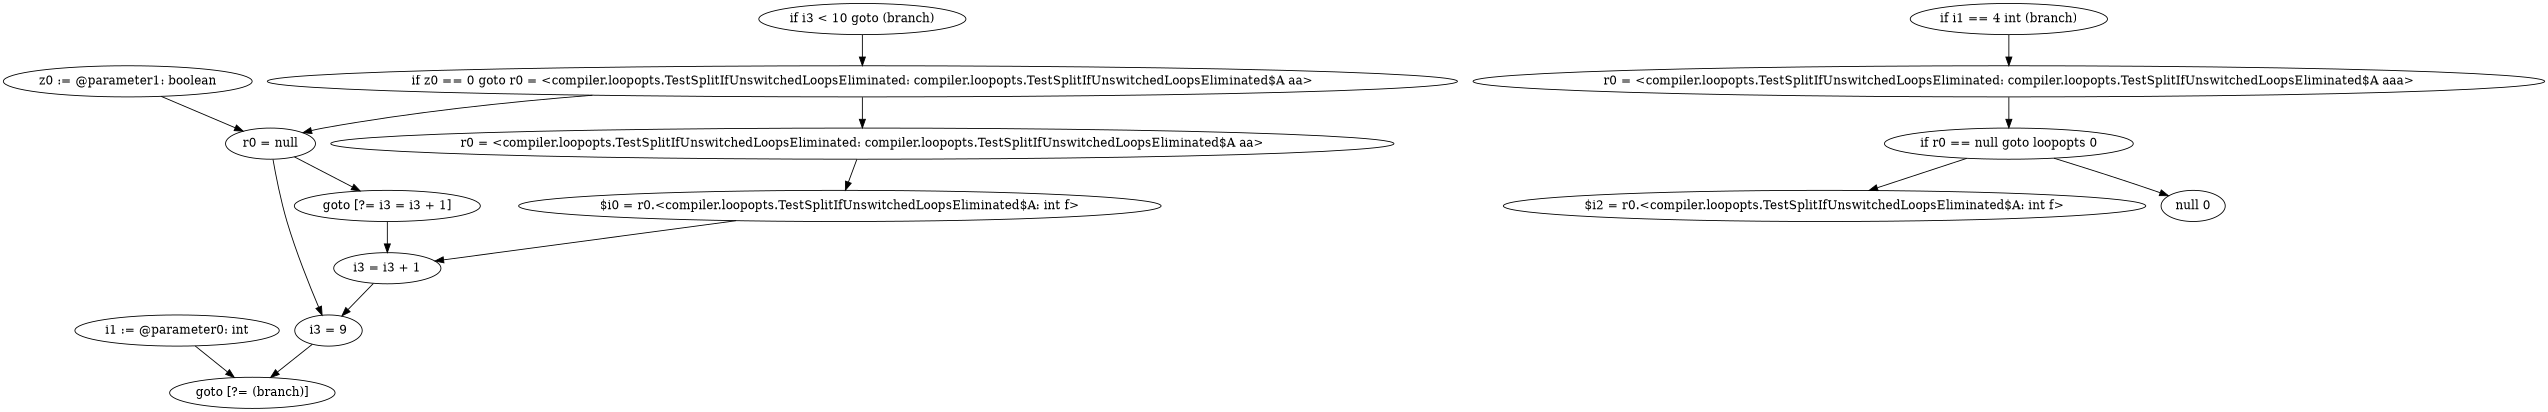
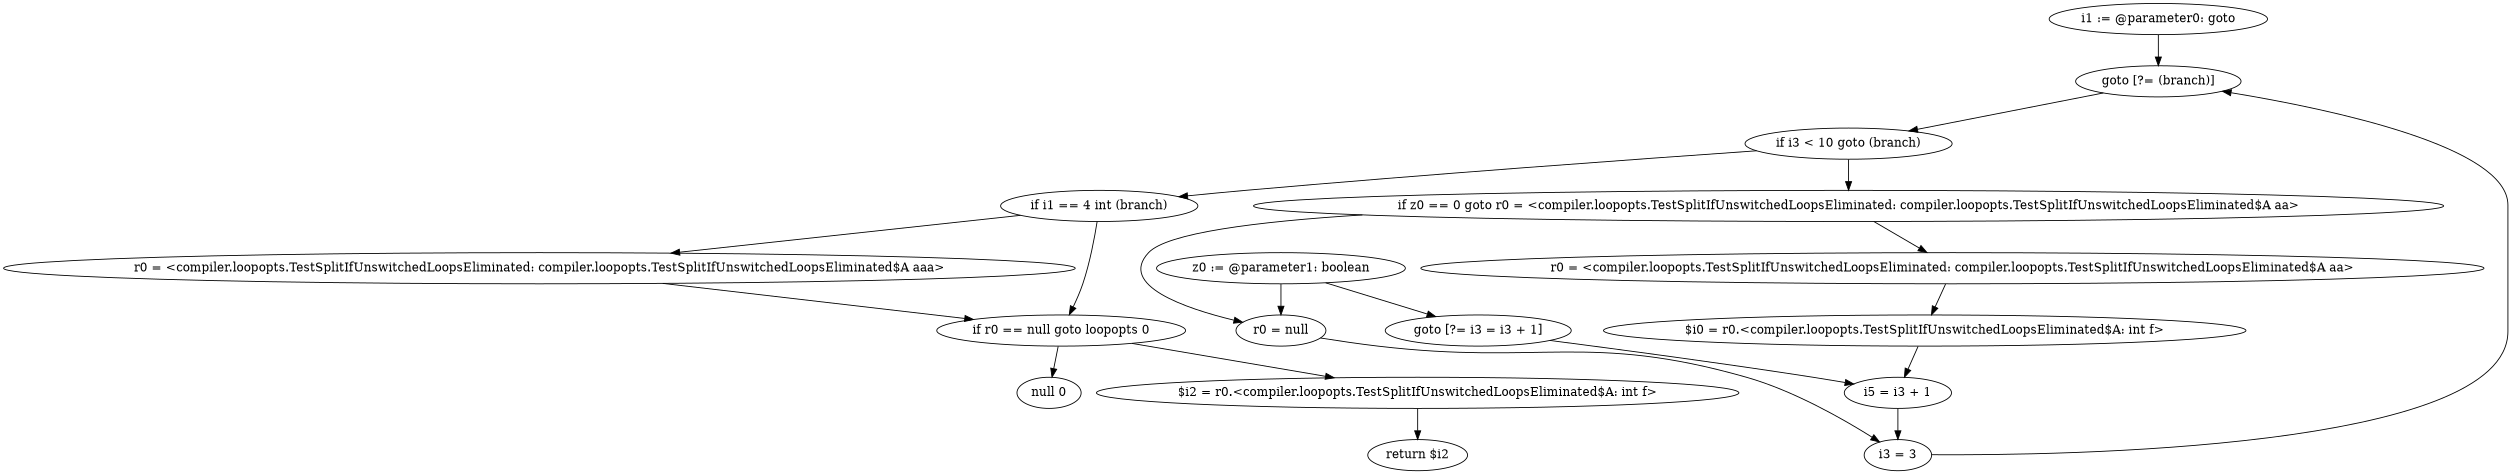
none -> (2011, 111)
(323, 172) -> (1376, 298)
none -> (1472, 172)
none -> (1088, 265)
(387, 268) -> (1898, 393)
(177, 331) -> (2158, 19)
(328, 331) -> (1898, 455)
none -> (1418, 455)
